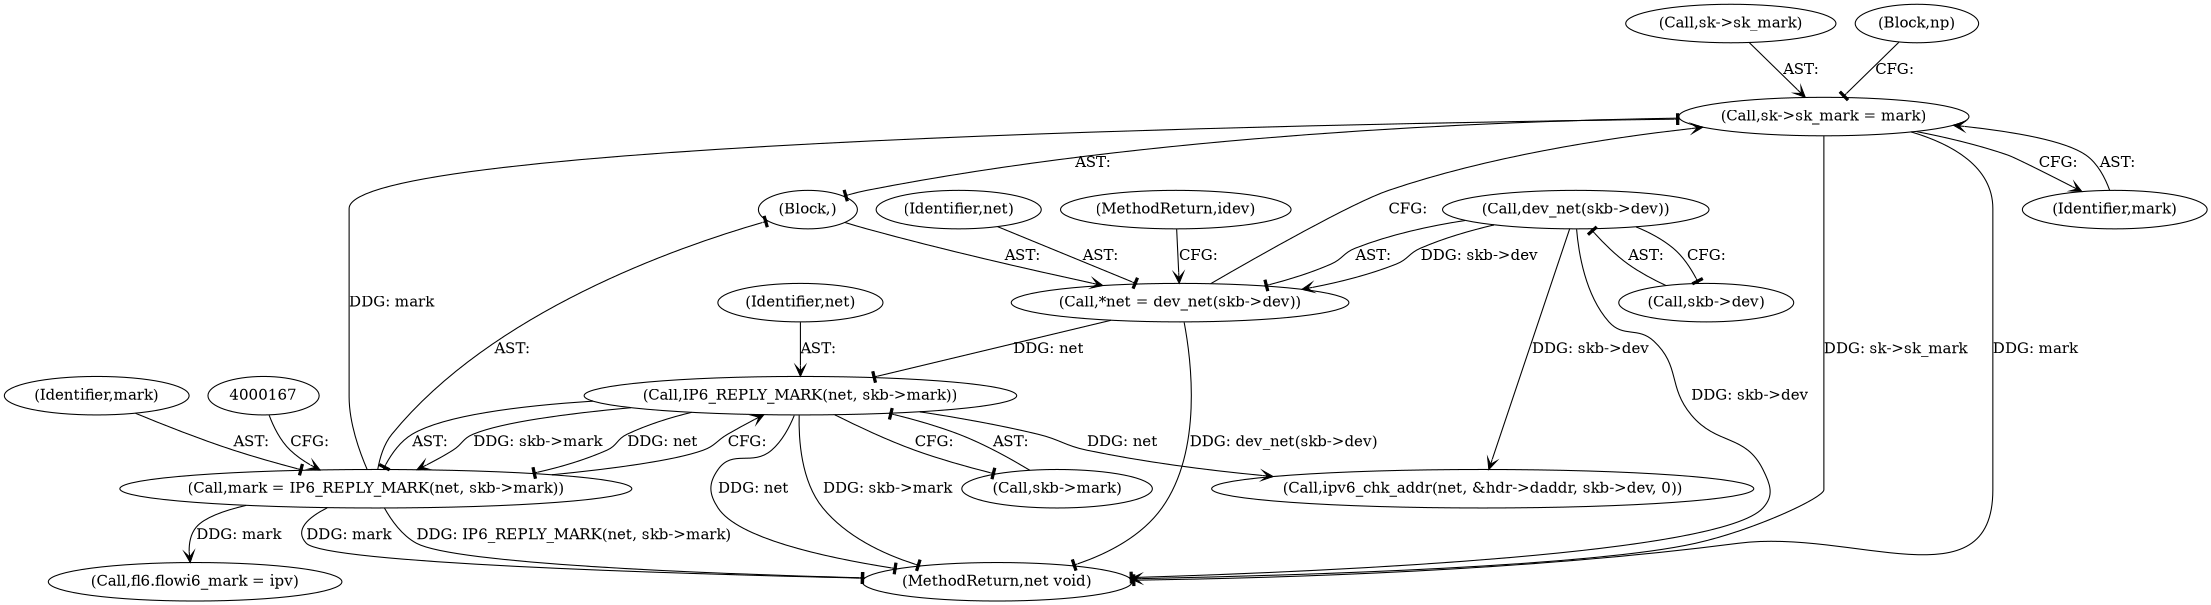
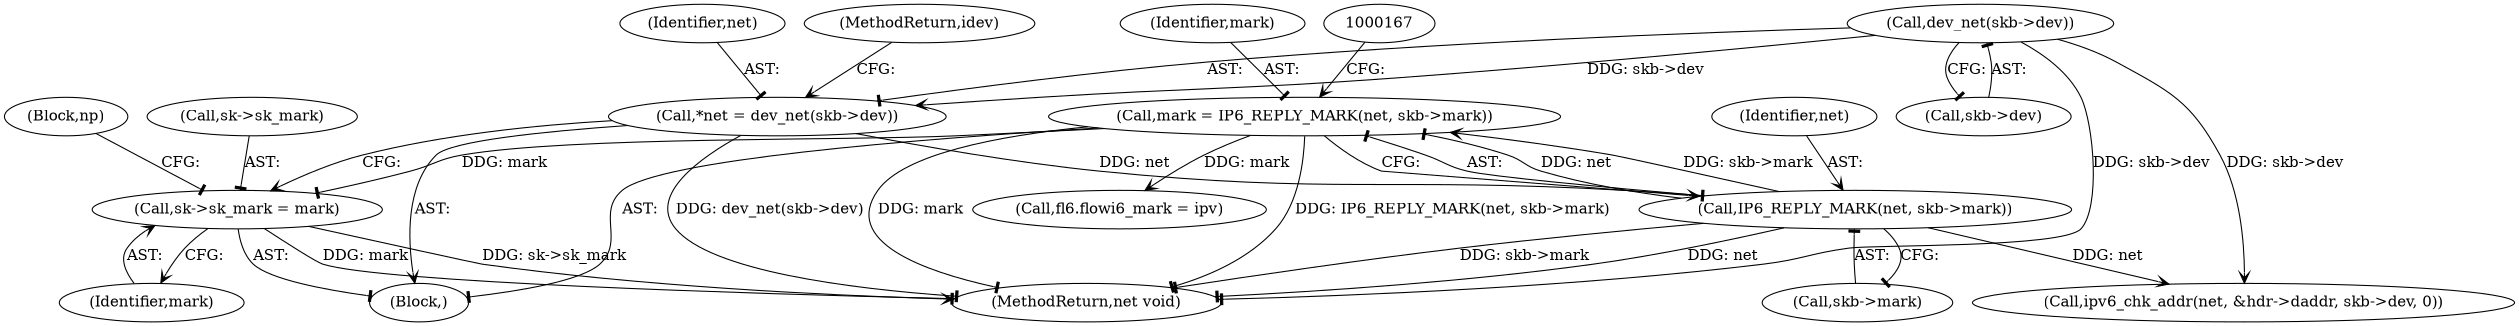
(1773, 66) -> (245, 160)
(968, 255) -> (469, 143)
(264, 396) -> (1379, 24)
